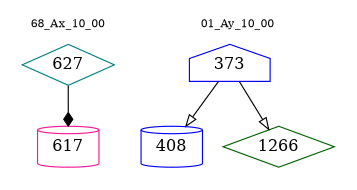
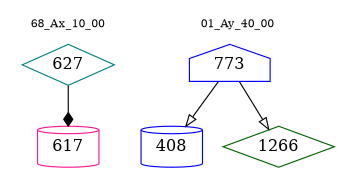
(238, 24) -> (238, 24)
(230, 65) -> (230, 65)
